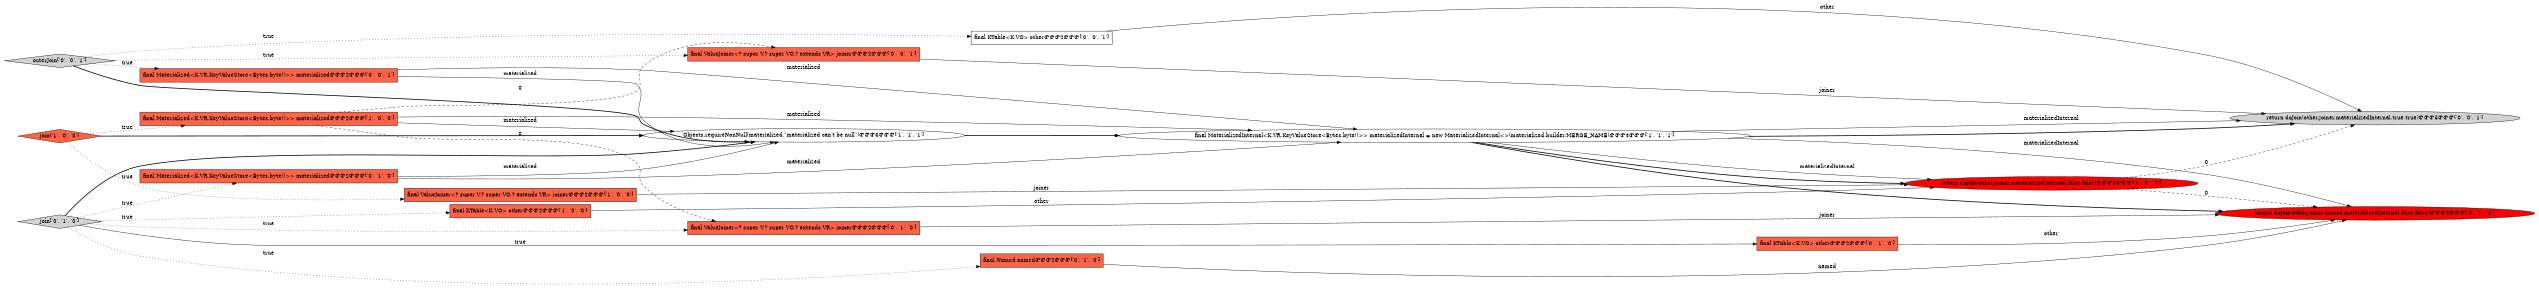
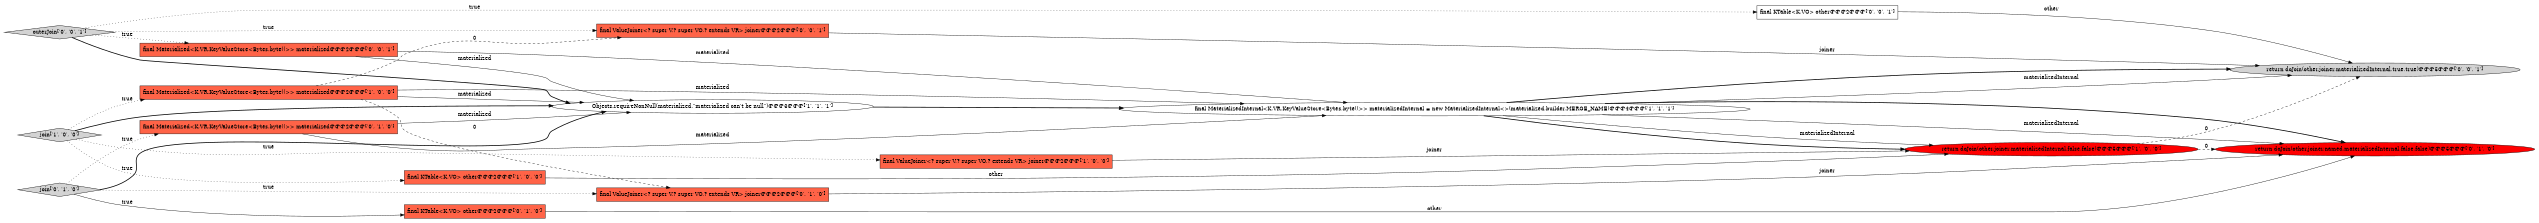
(60, 136) -> (60, 135)
(271, 217) -> (229, 182)
(1042, 261) -> none
